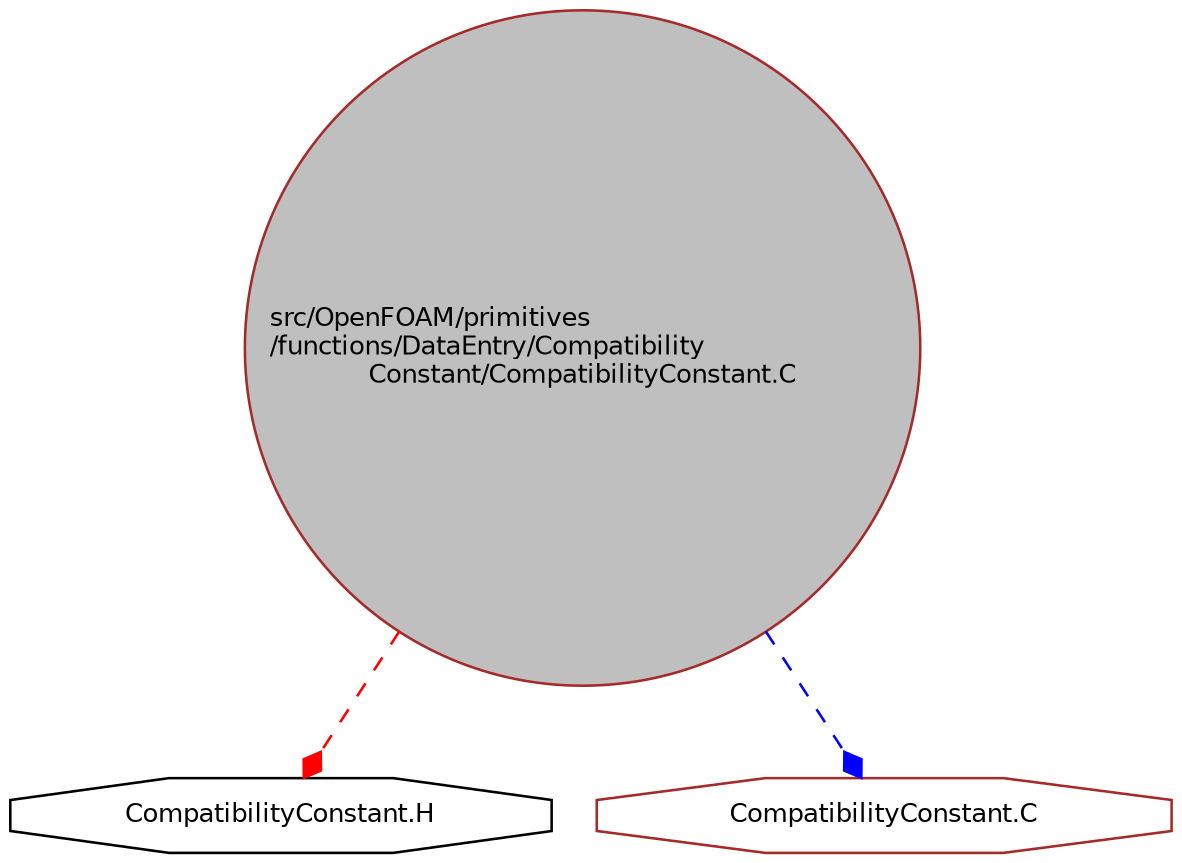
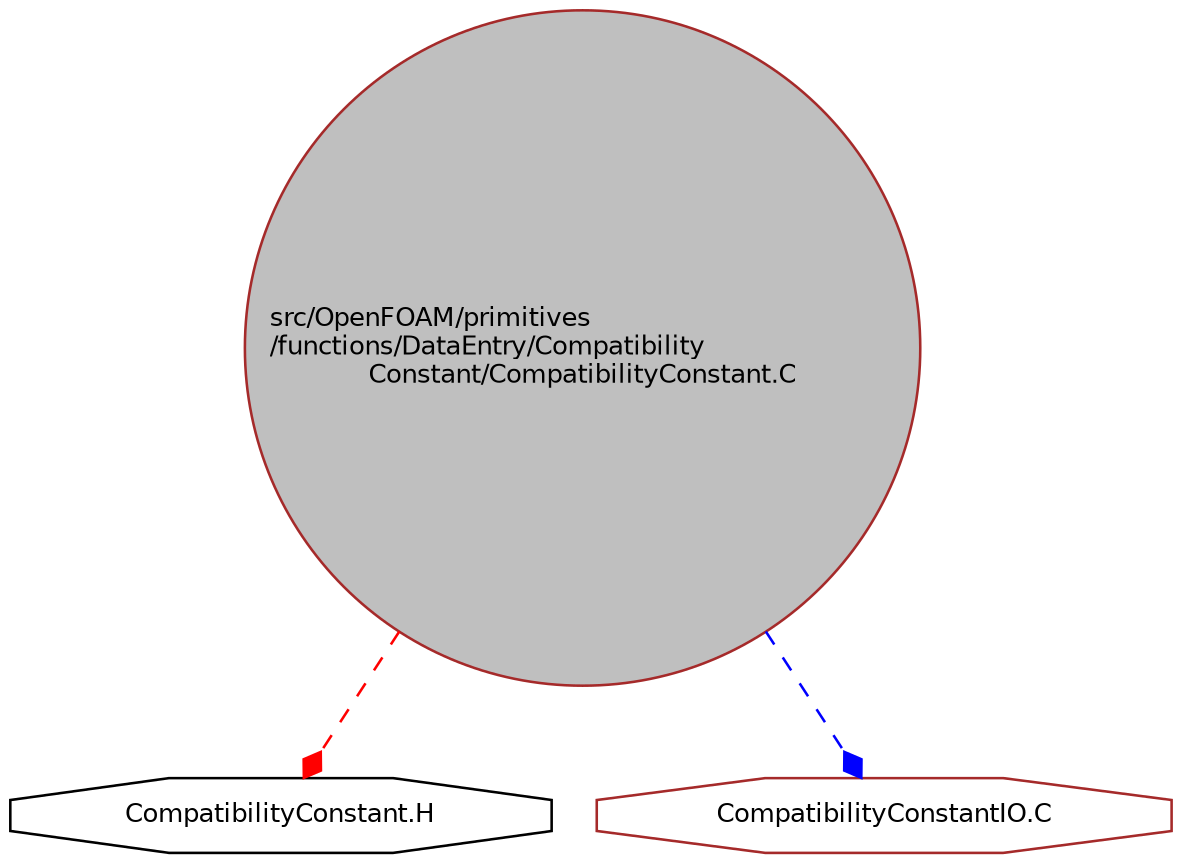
(884, 816) -> (884, 816)
